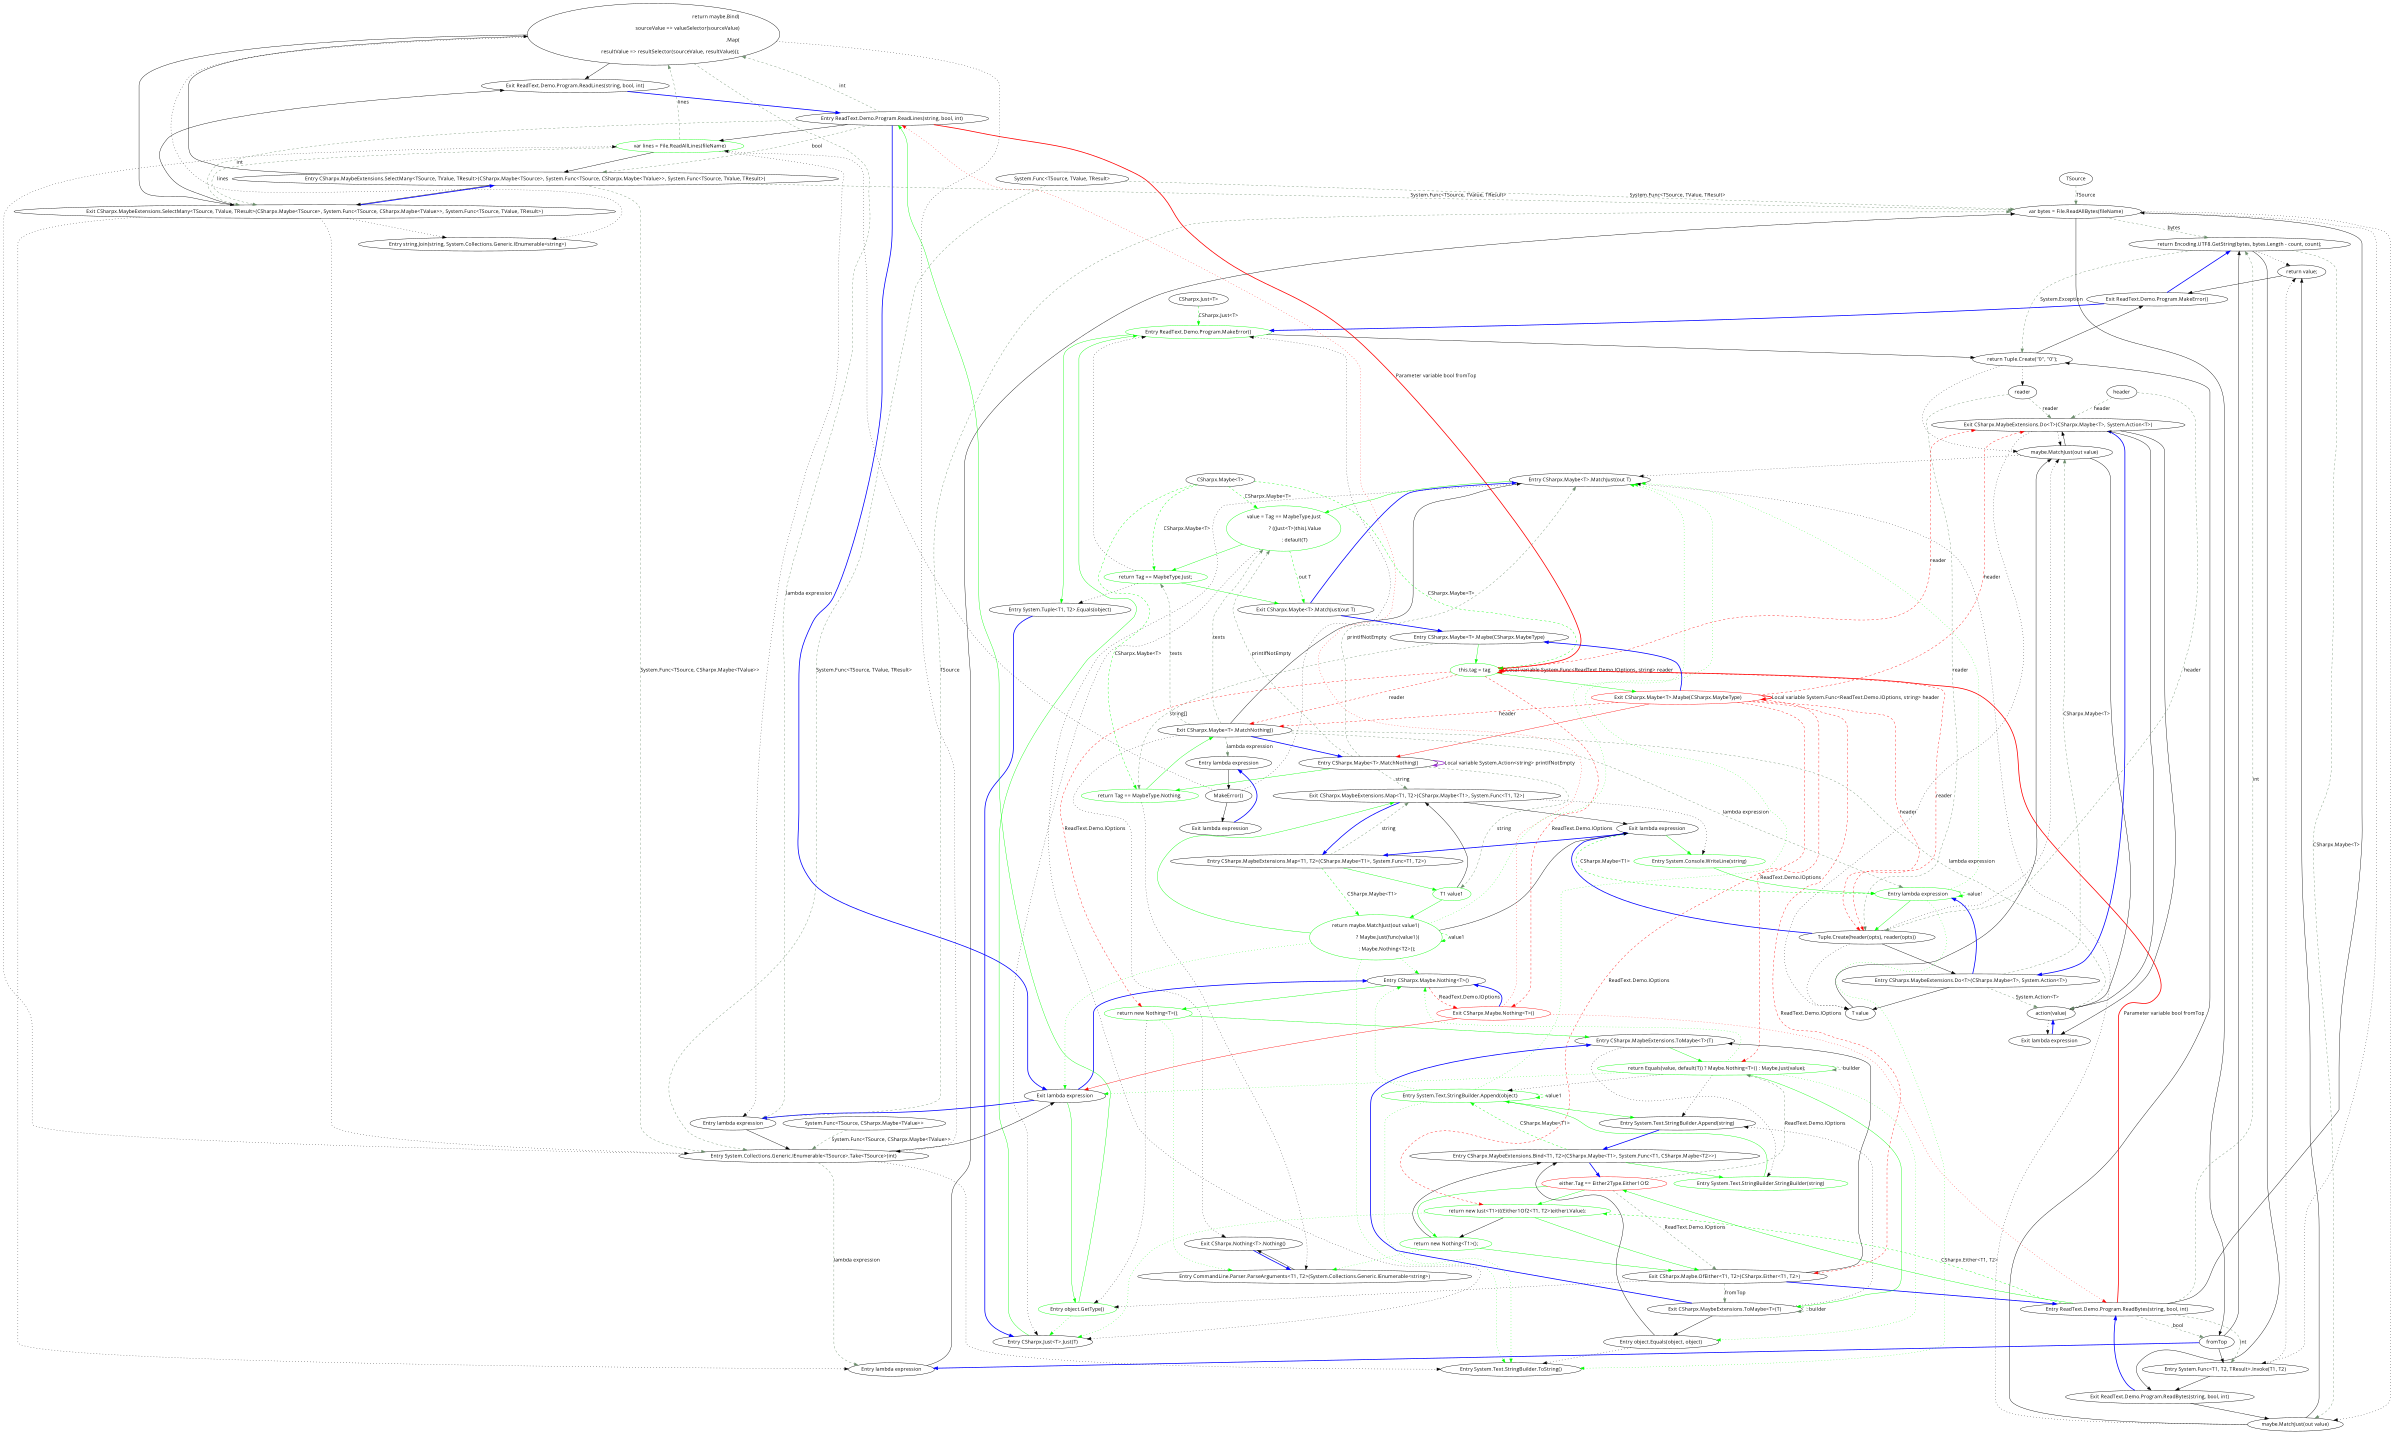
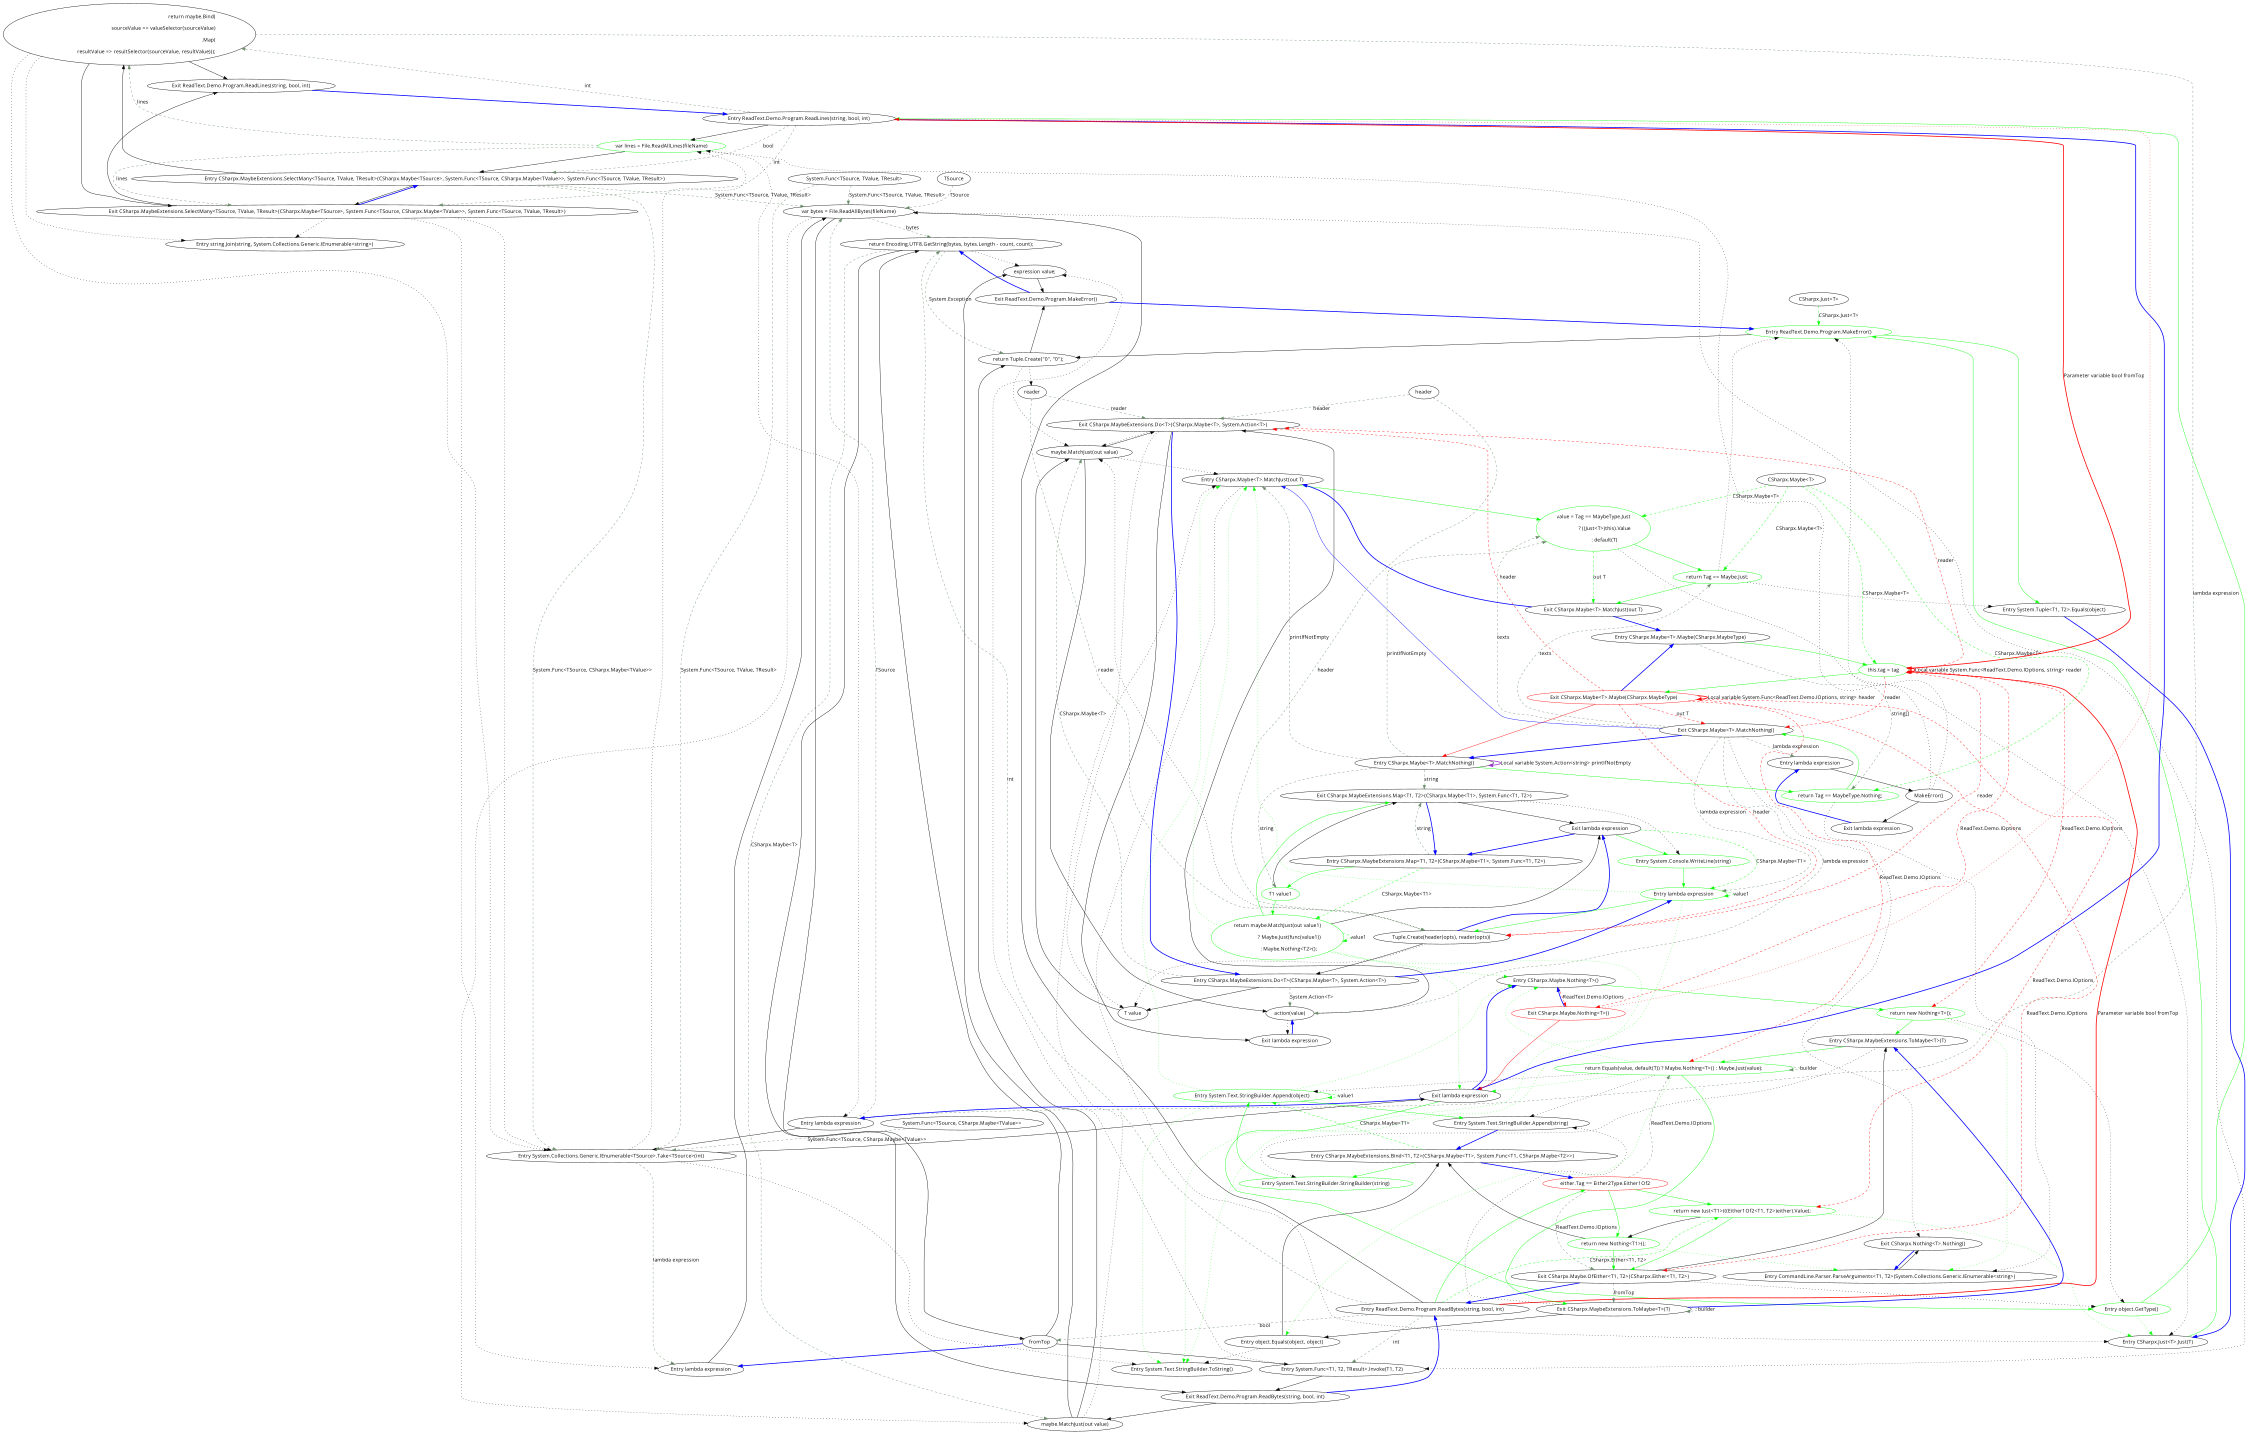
(2302, 272) -> (1035, 272)
(1156, 577) -> (1718, 577)
(1403, 614) -> (1443, 663)
(1508, 714) -> (1683, 714)
(1876, 1065) -> none
